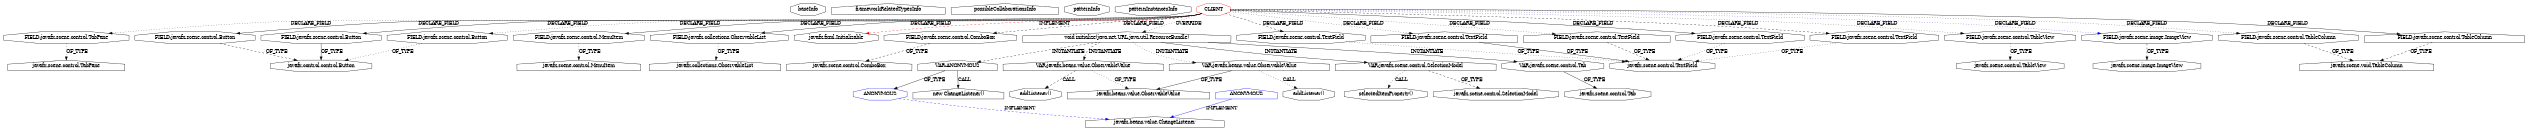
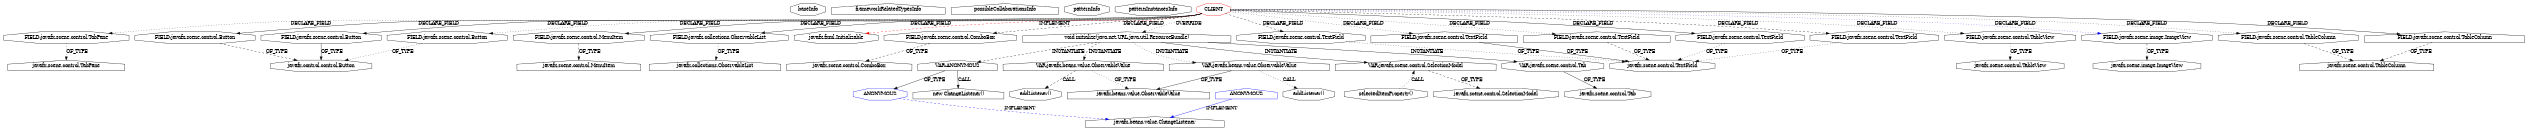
(579, 50) -> (579, 50)
(2367, 66) -> (2367, 66)
(1396, 77) -> (1408, 82)
